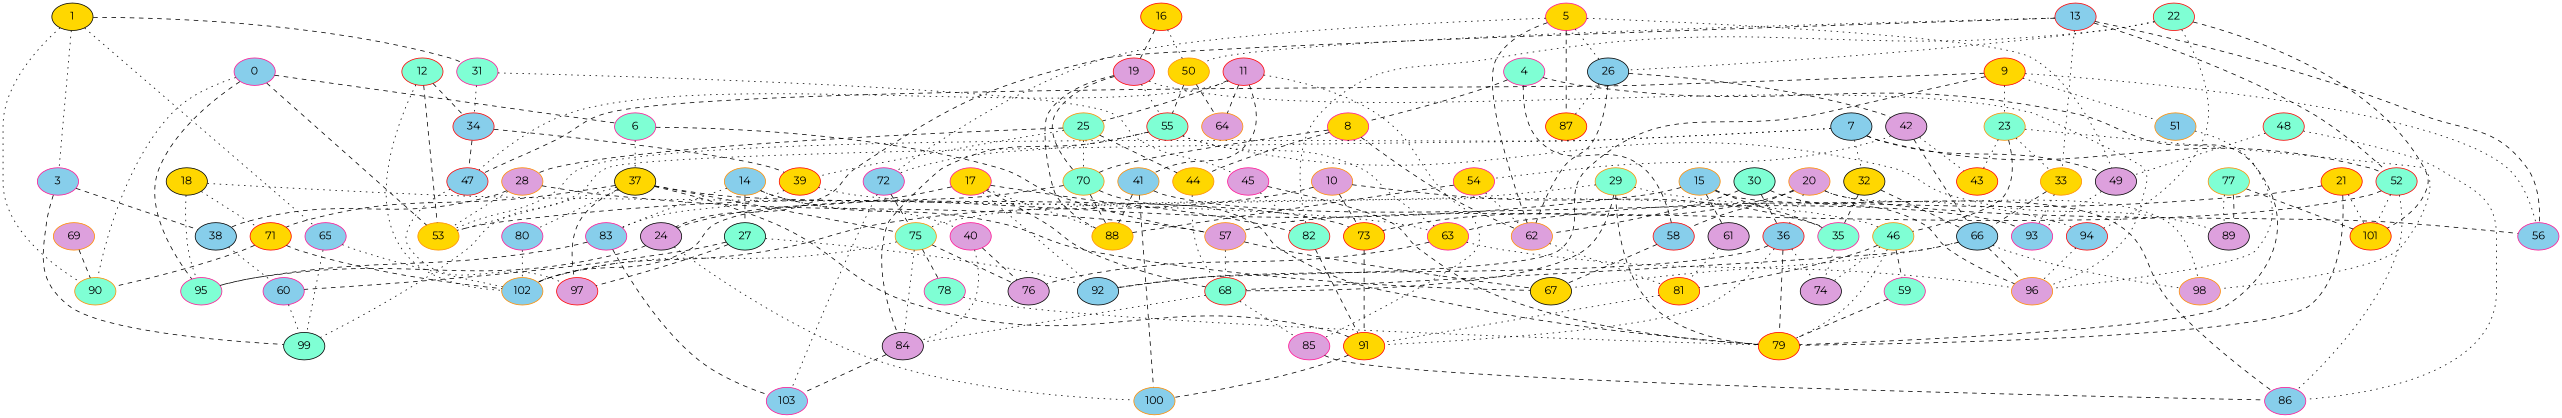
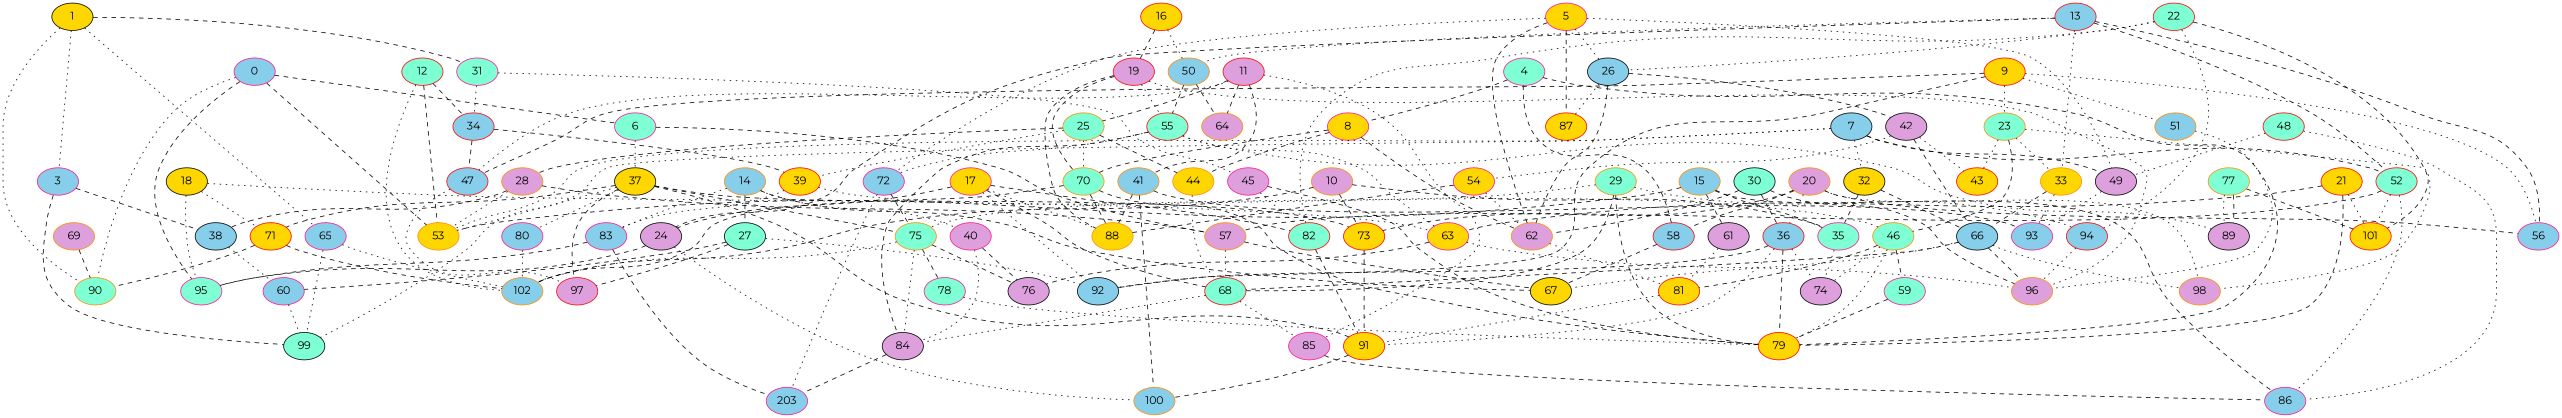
(1189, 72) -> (1189, 72)
(787, 401) -> (787, 401)
